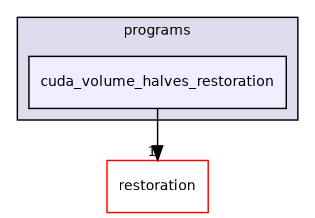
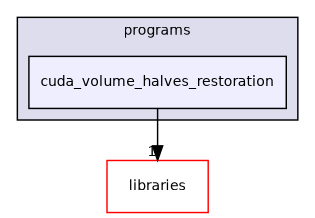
(158, 187) -> (158, 187)
